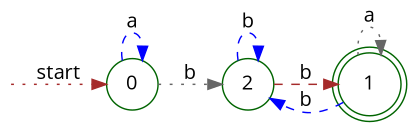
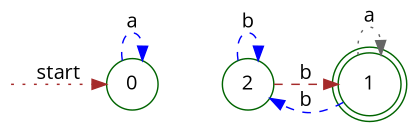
(183, 84) -> none
